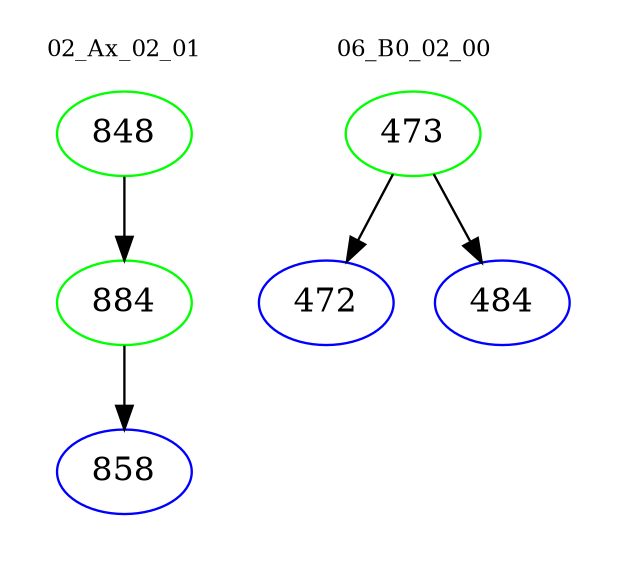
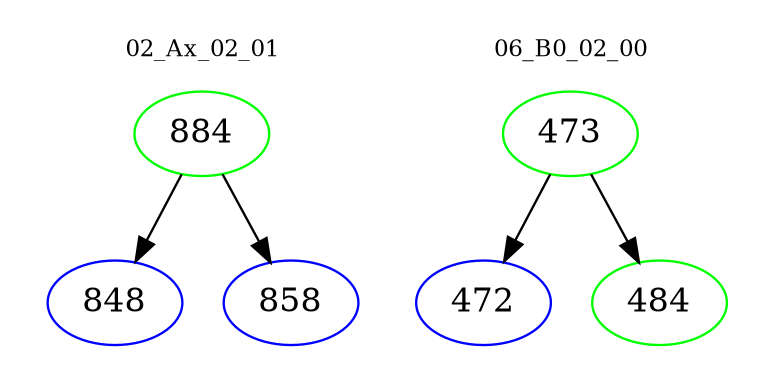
(124, 134) -> (115, 303)
(124, 207) -> (164, 207)
(502, 303) -> (660, 303)
